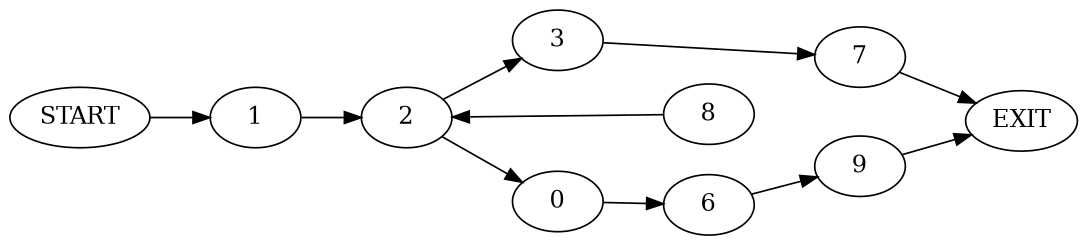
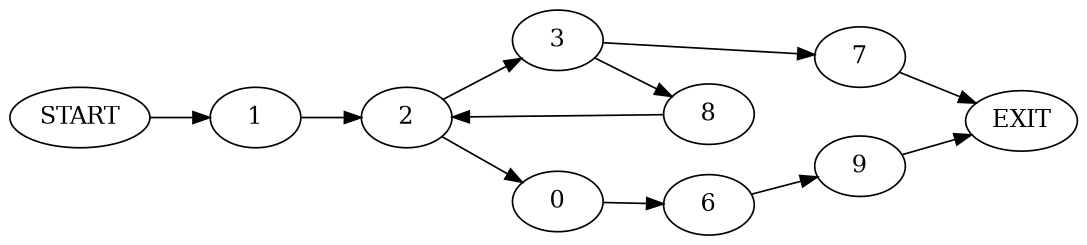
none -> (626, 73)
